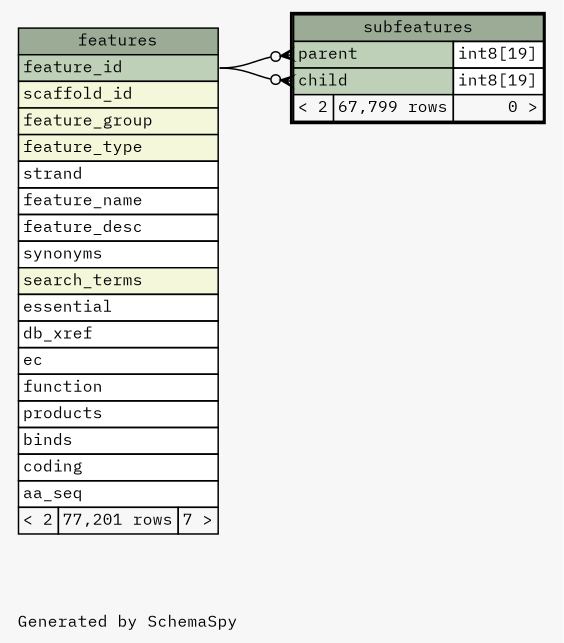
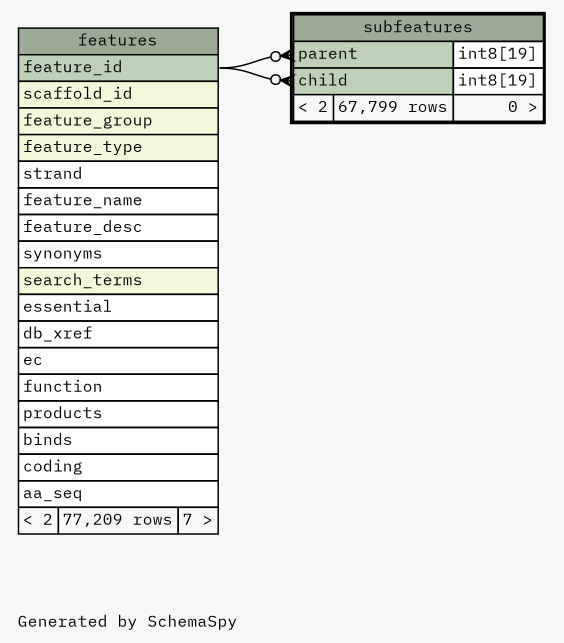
(118, 520) -> (118, 520)
